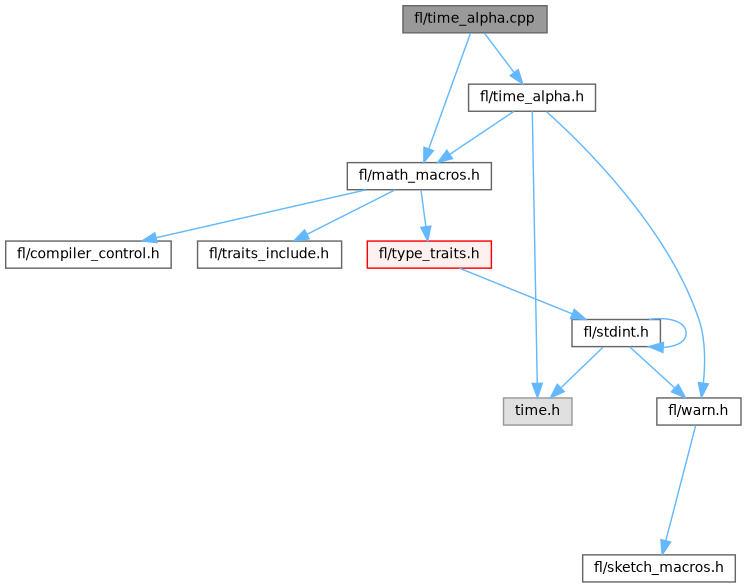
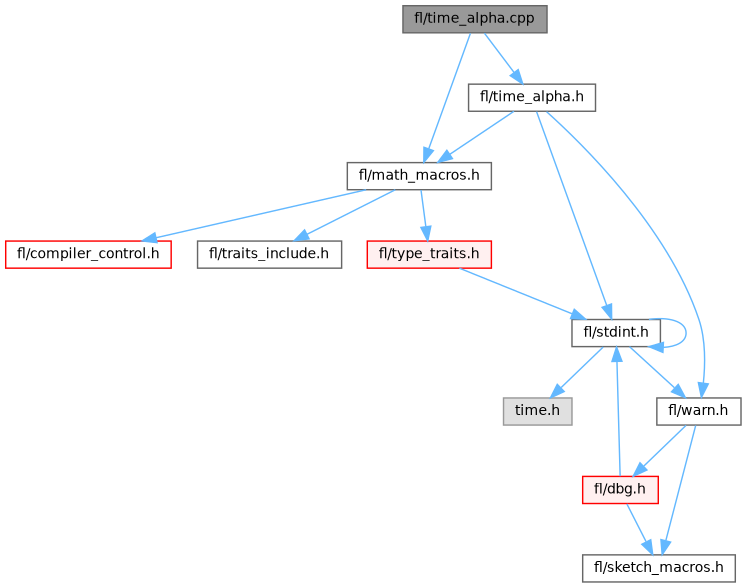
(535, 247) -> (572, 209)
(88, 255) -> (88, 255)
none -> (620, 490)
